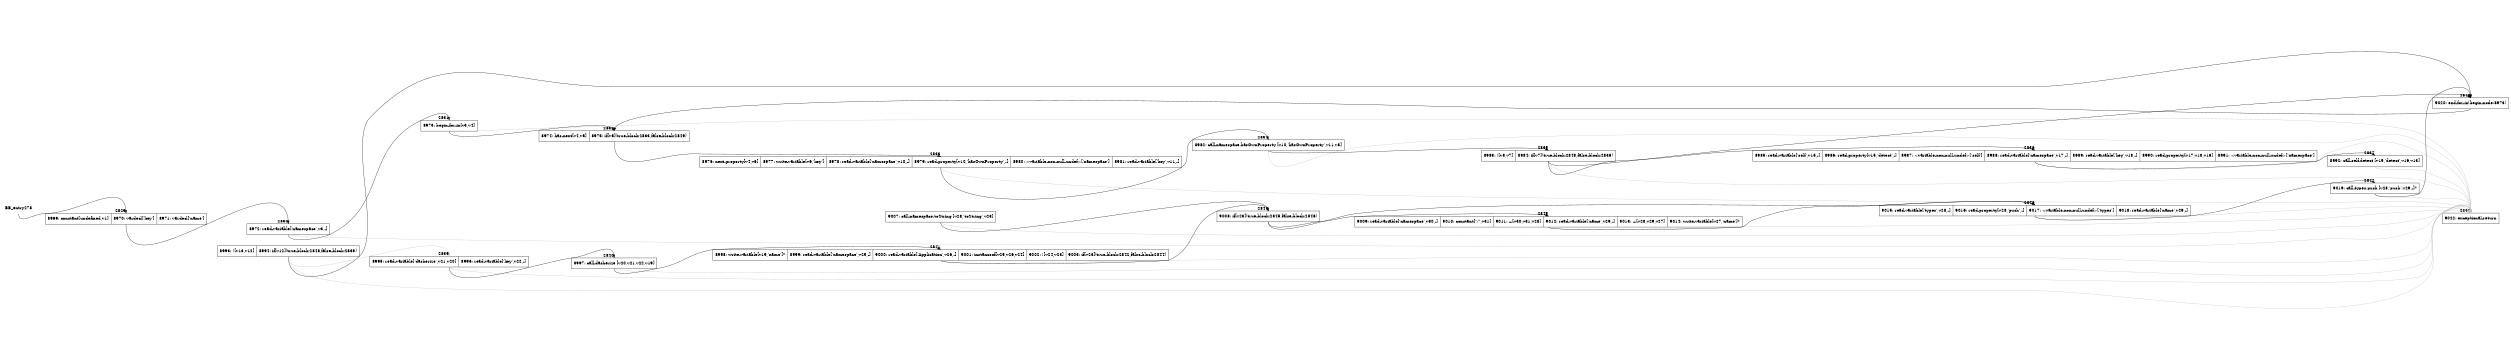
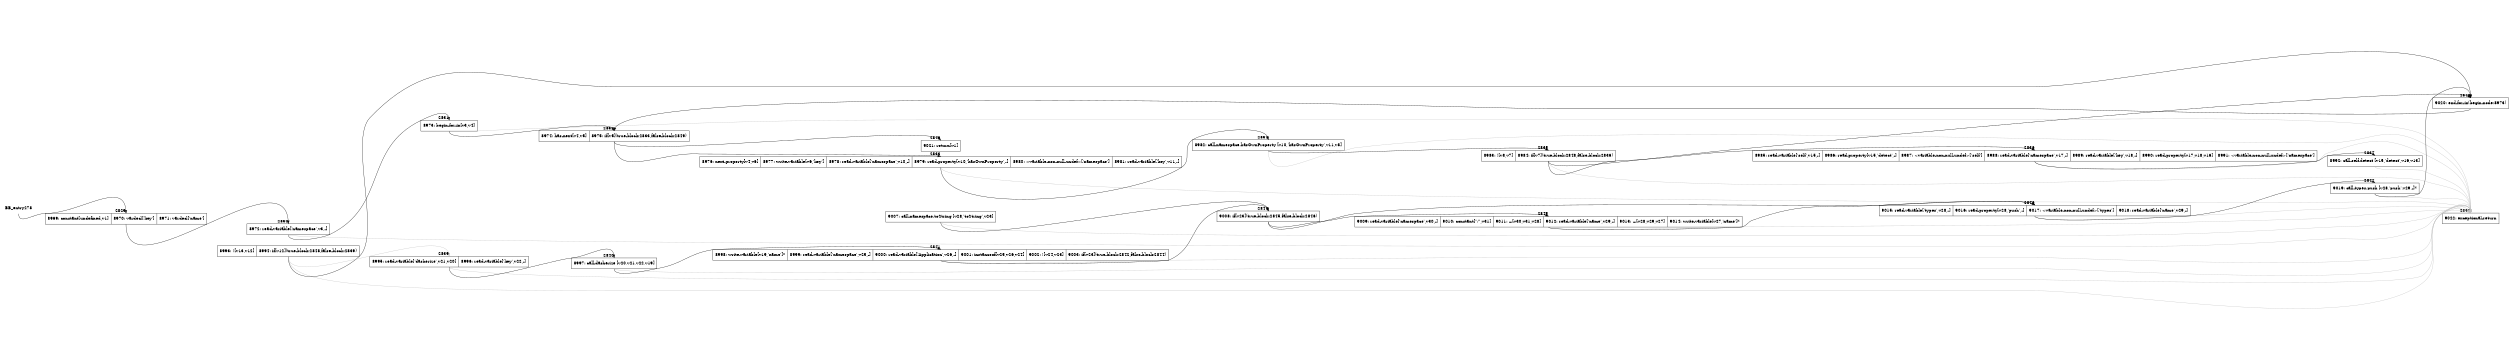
none -> (941, 146)
